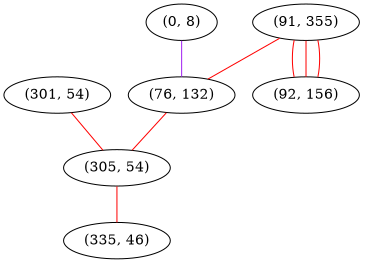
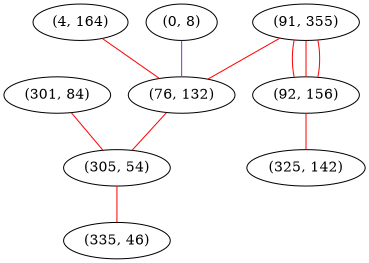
none -> (81, 22)
(57, 95) -> (57, 95)
none -> (306, 168)
